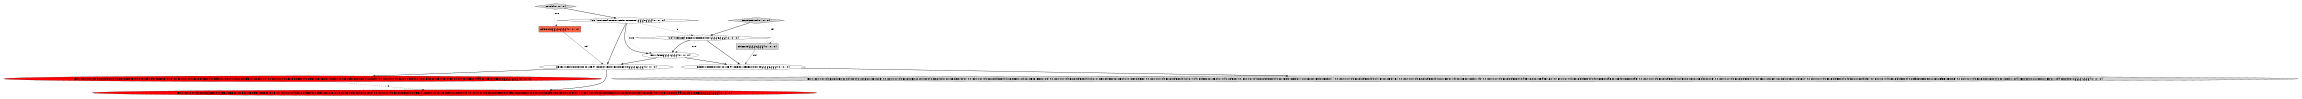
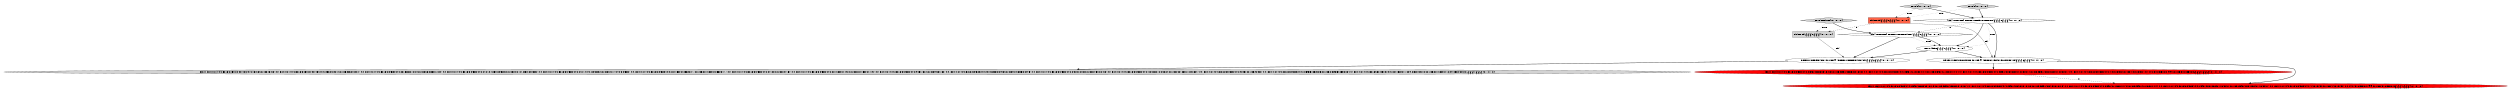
none -> (1921, 6)
none -> (1852, 27)
(772, 29) -> (1824, 27)
